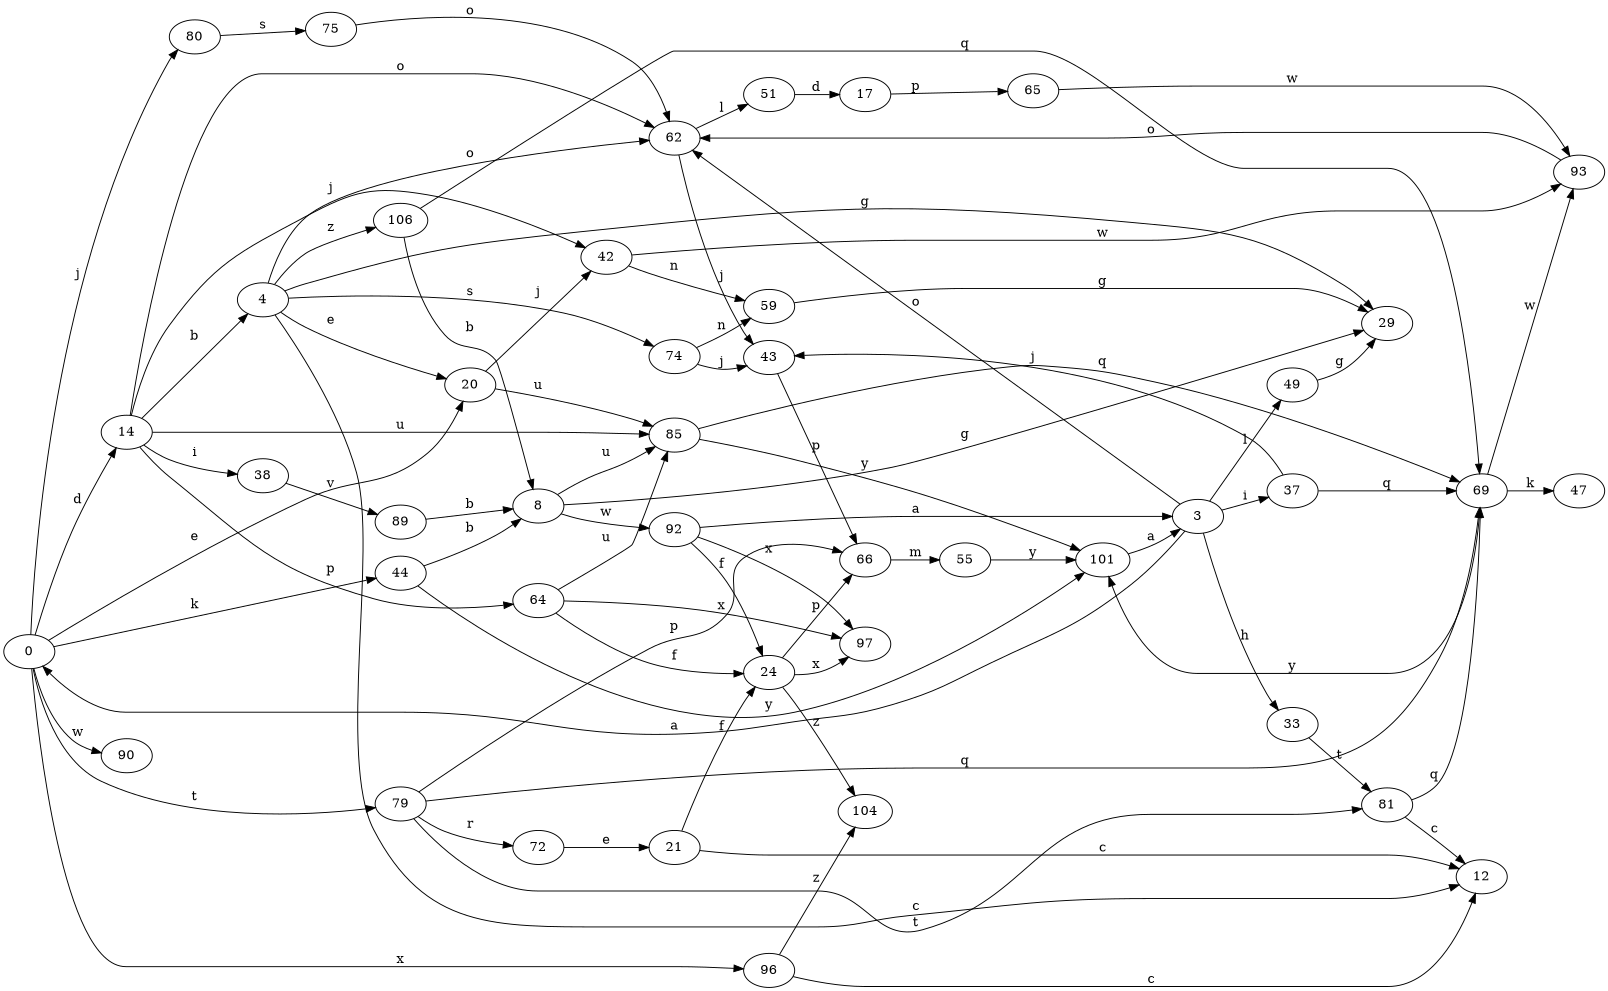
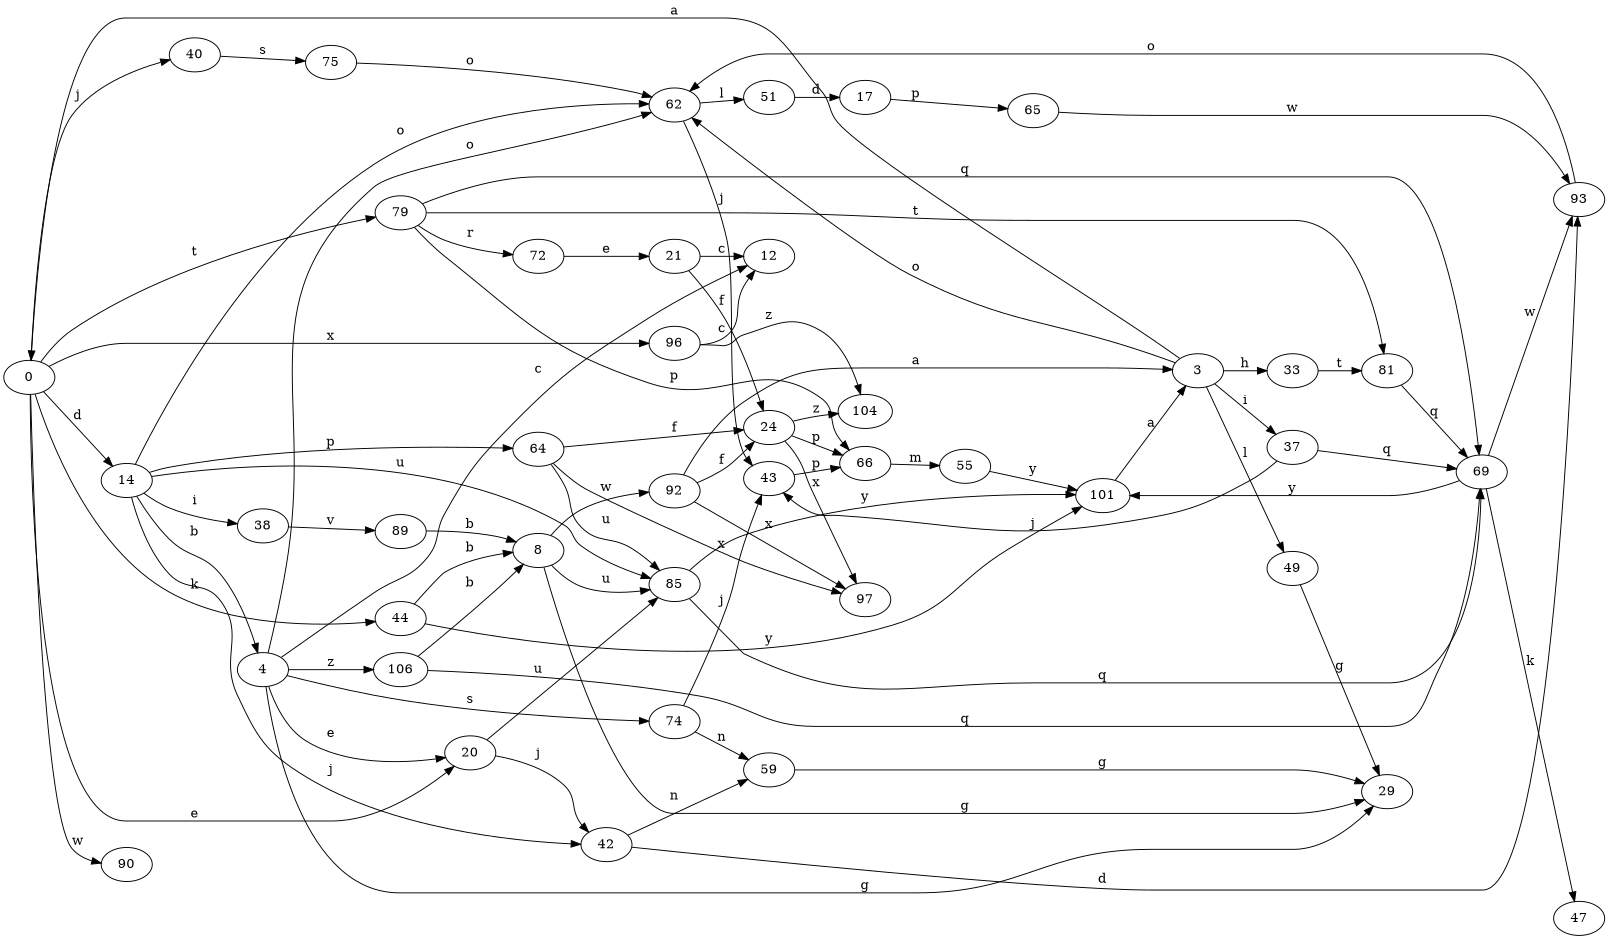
(195, 37) -> (195, 55)
(1103, 233) -> (1103, 879)
(1432, 837) -> none
